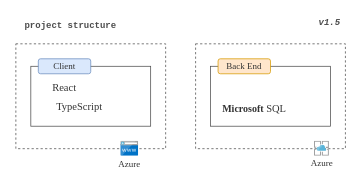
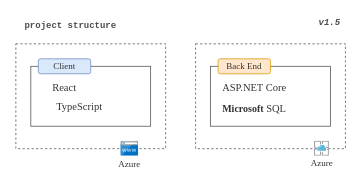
none -> (267, 88)
